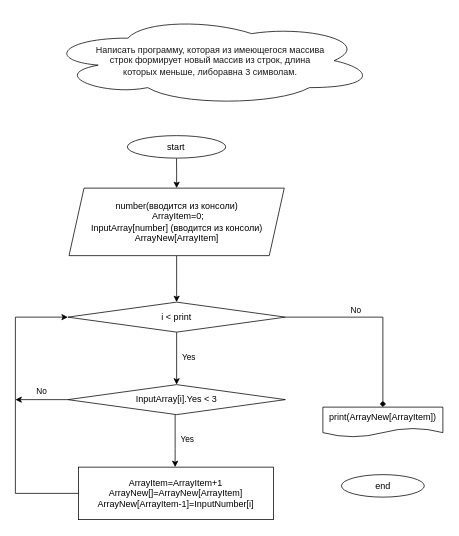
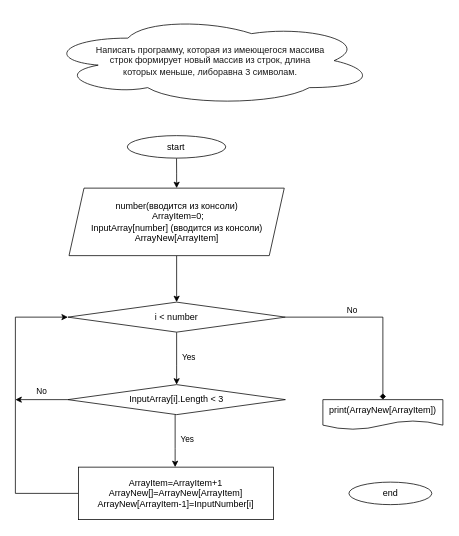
(177, 317) -> (177, 317)
(177, 399) -> (177, 399)
(383, 422) -> (383, 414)
(383, 486) -> (390, 493)
